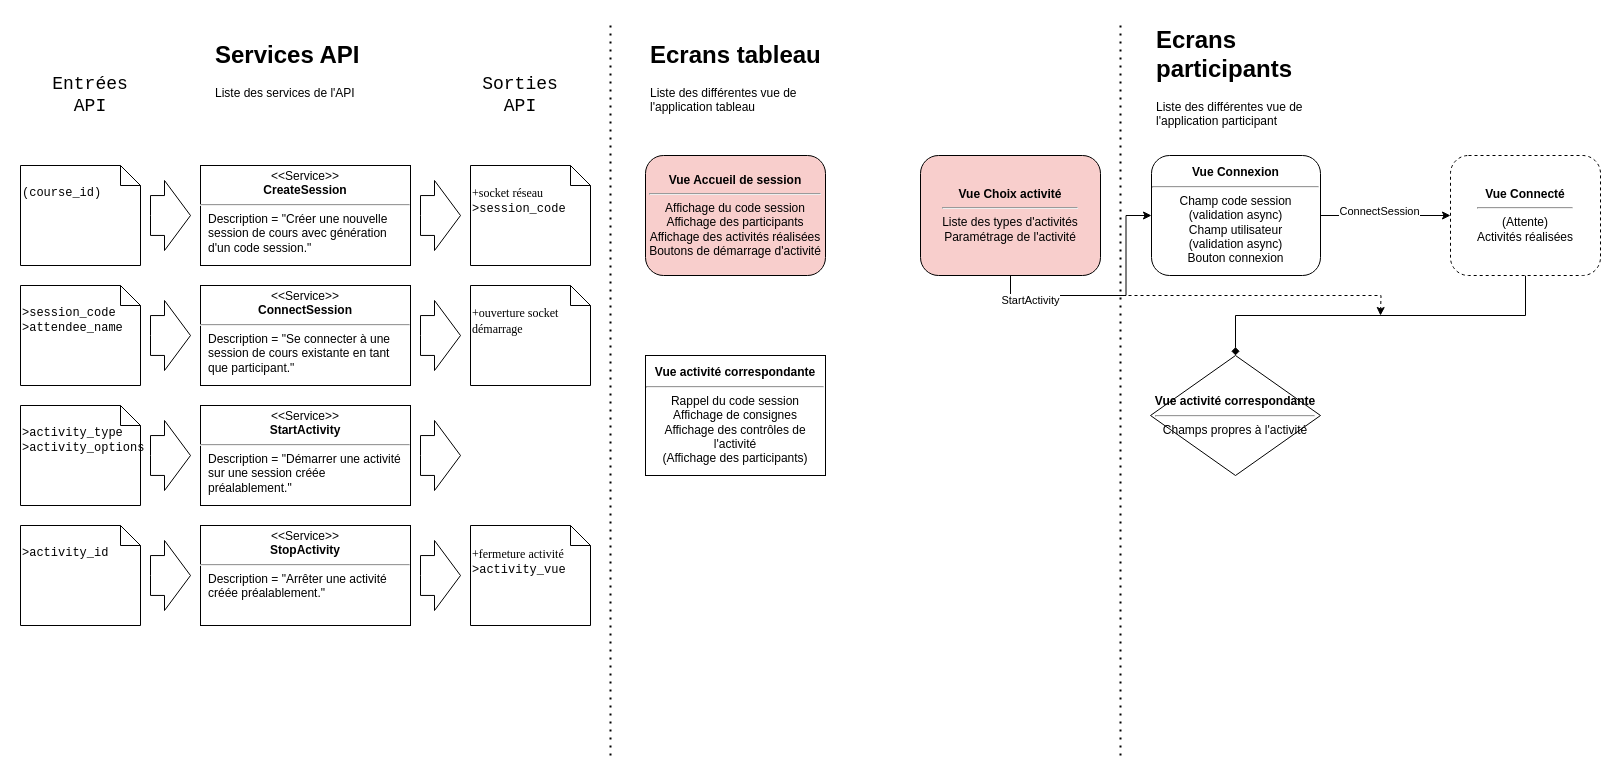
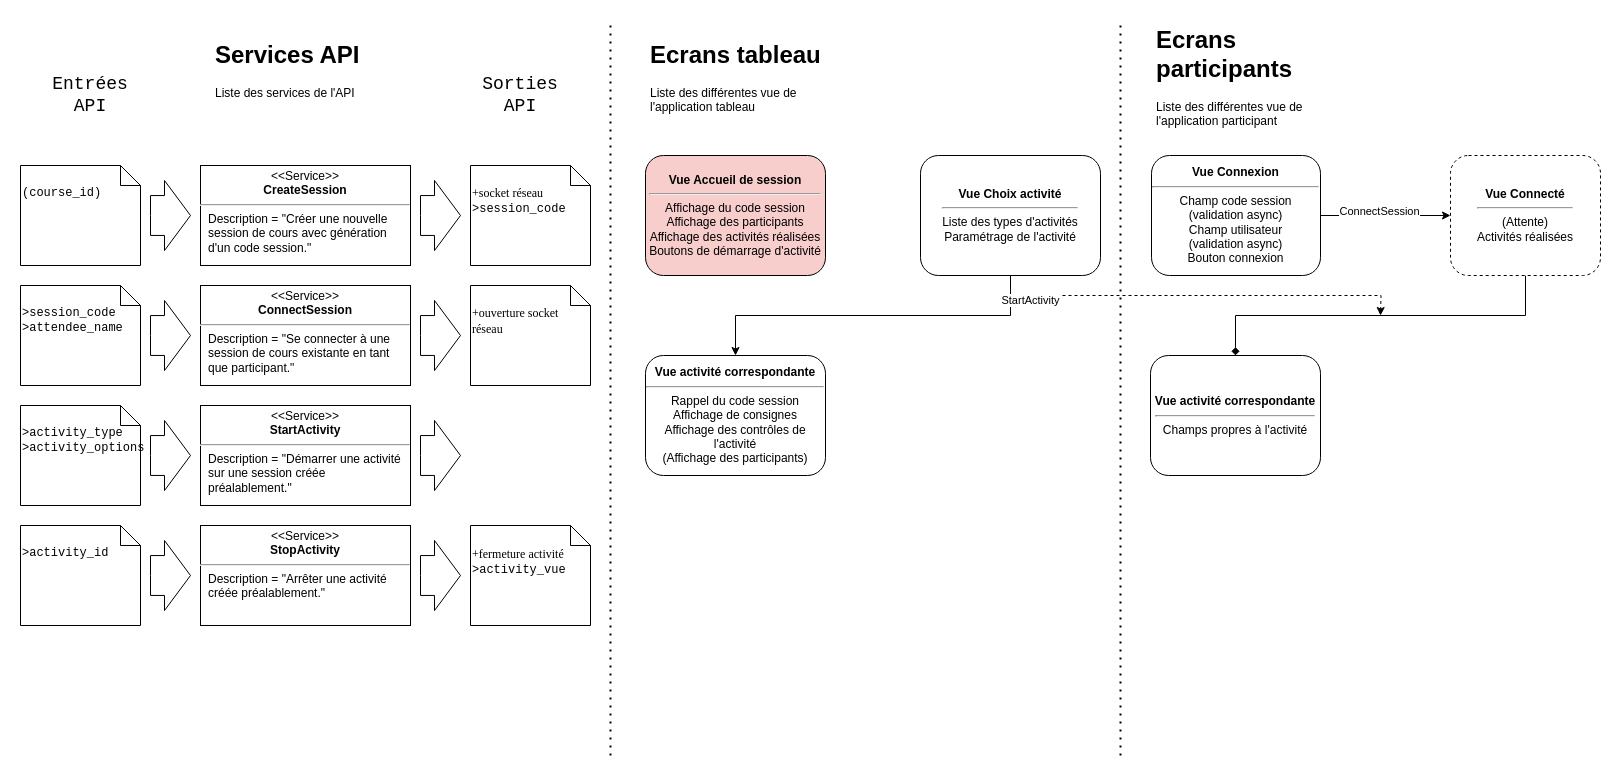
(1011, 216) -> (1011, 216)
(1126, 245) -> (862, 316)
(532, 307) -> (532, 307)
(736, 416) -> (736, 416)
(1236, 416) -> (1236, 416)
